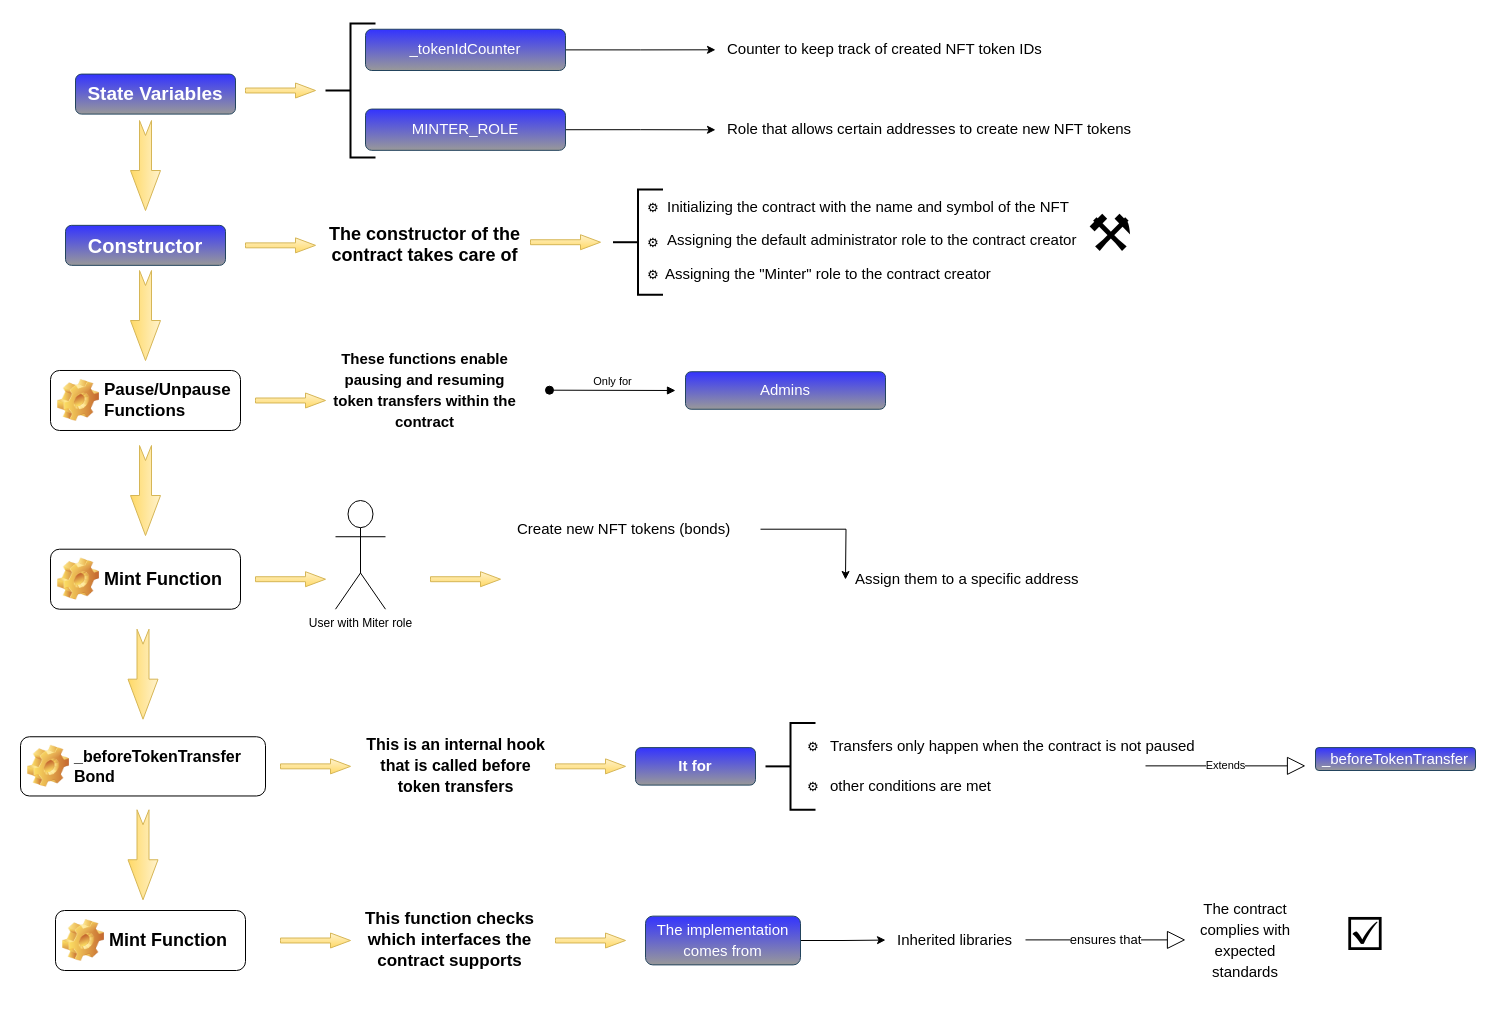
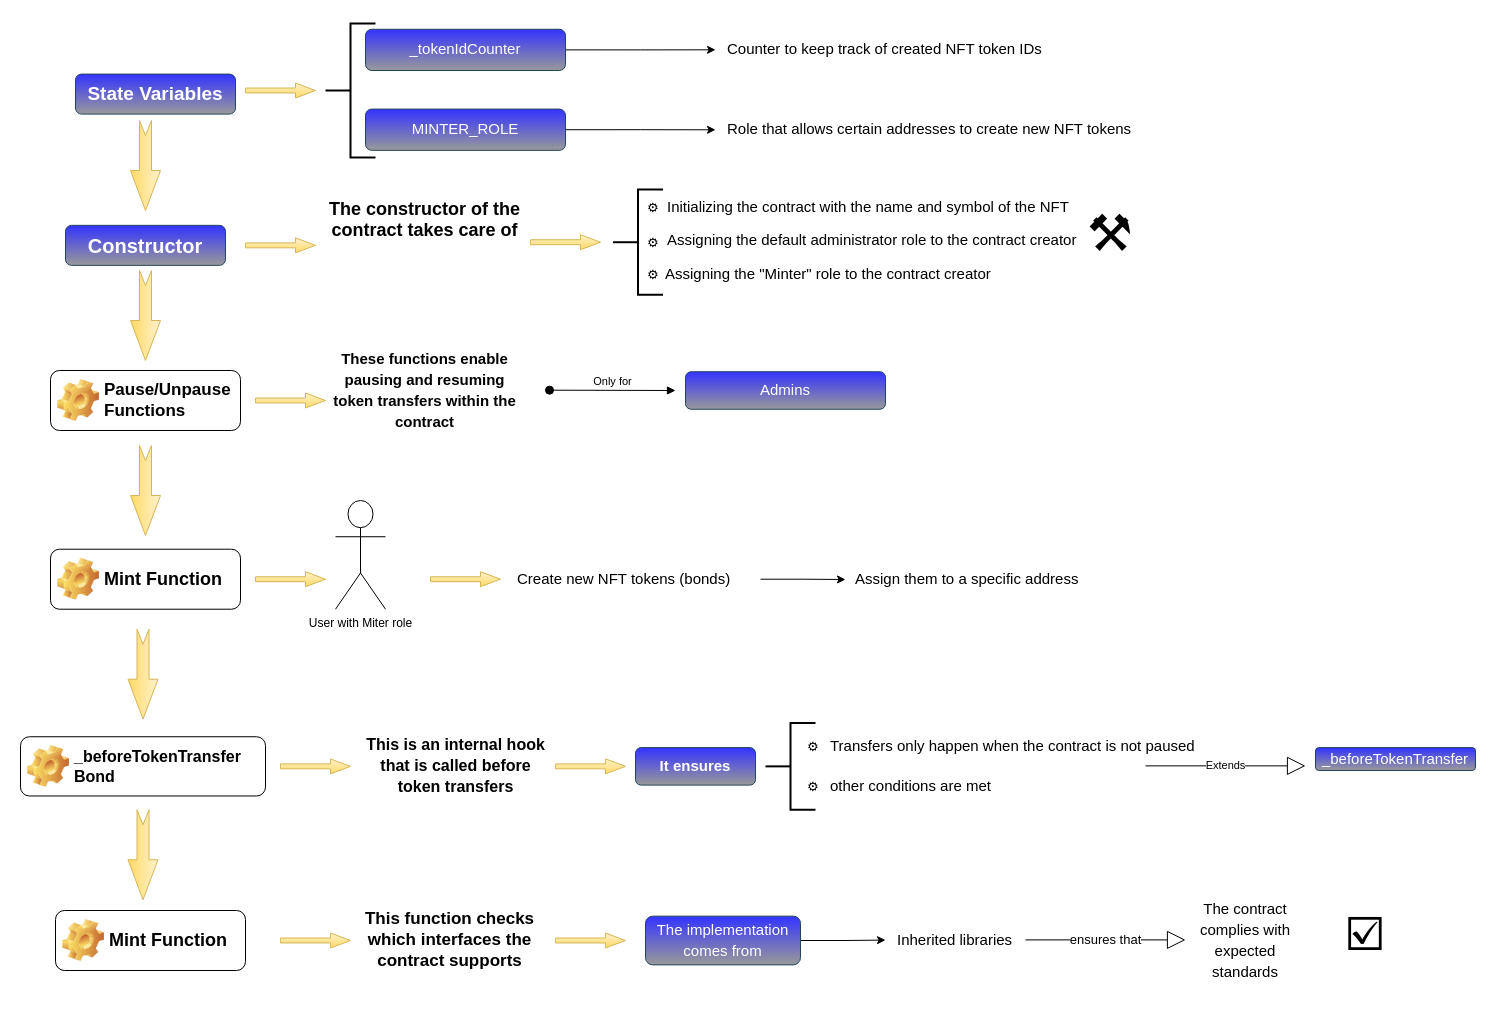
(425, 245) -> (425, 220)
(638, 529) -> (638, 579)
(696, 767) -> (696, 767)
